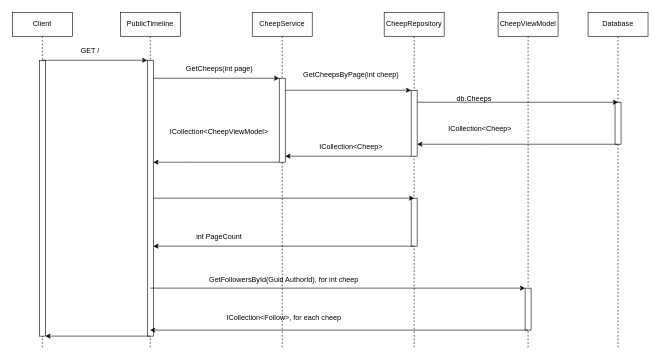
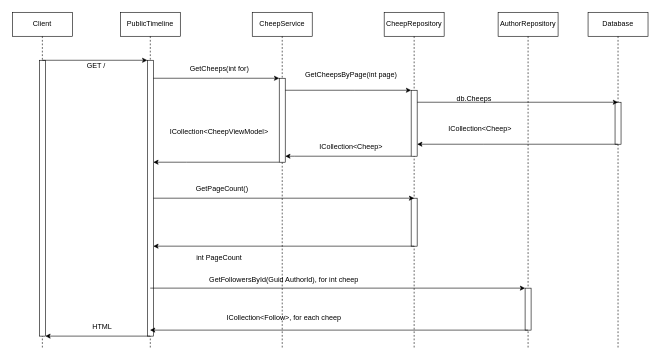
(528, 24) -> (528, 24)
(90, 51) -> (96, 66)
(220, 69) -> (220, 69)
(351, 75) -> (351, 75)
none -> (222, 189)
(219, 237) -> (219, 258)
none -> (102, 327)
